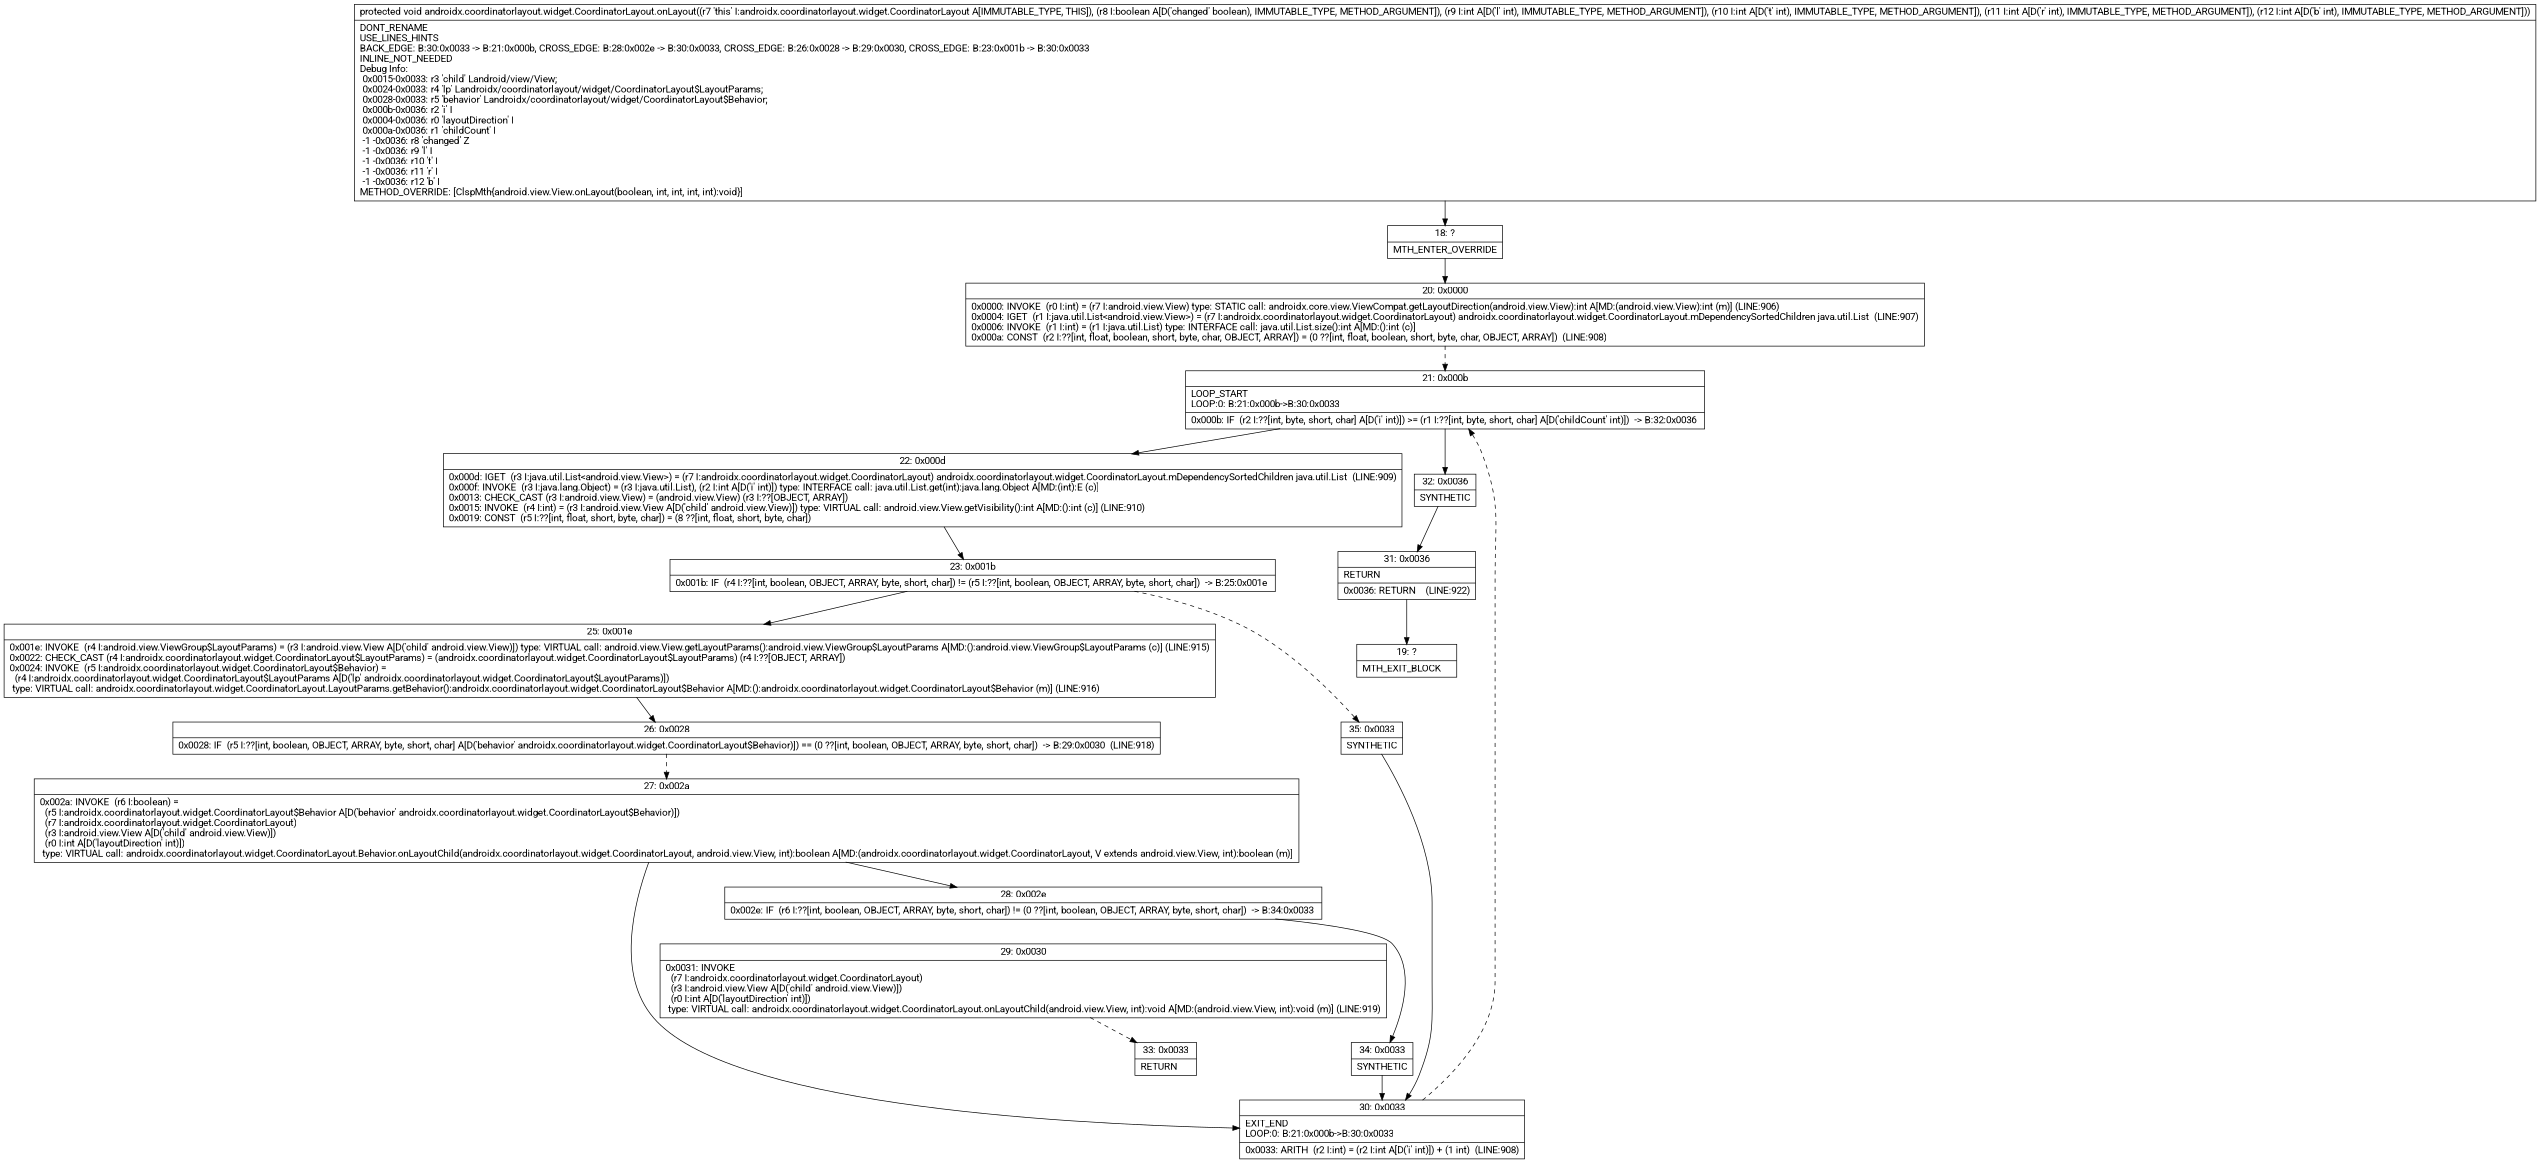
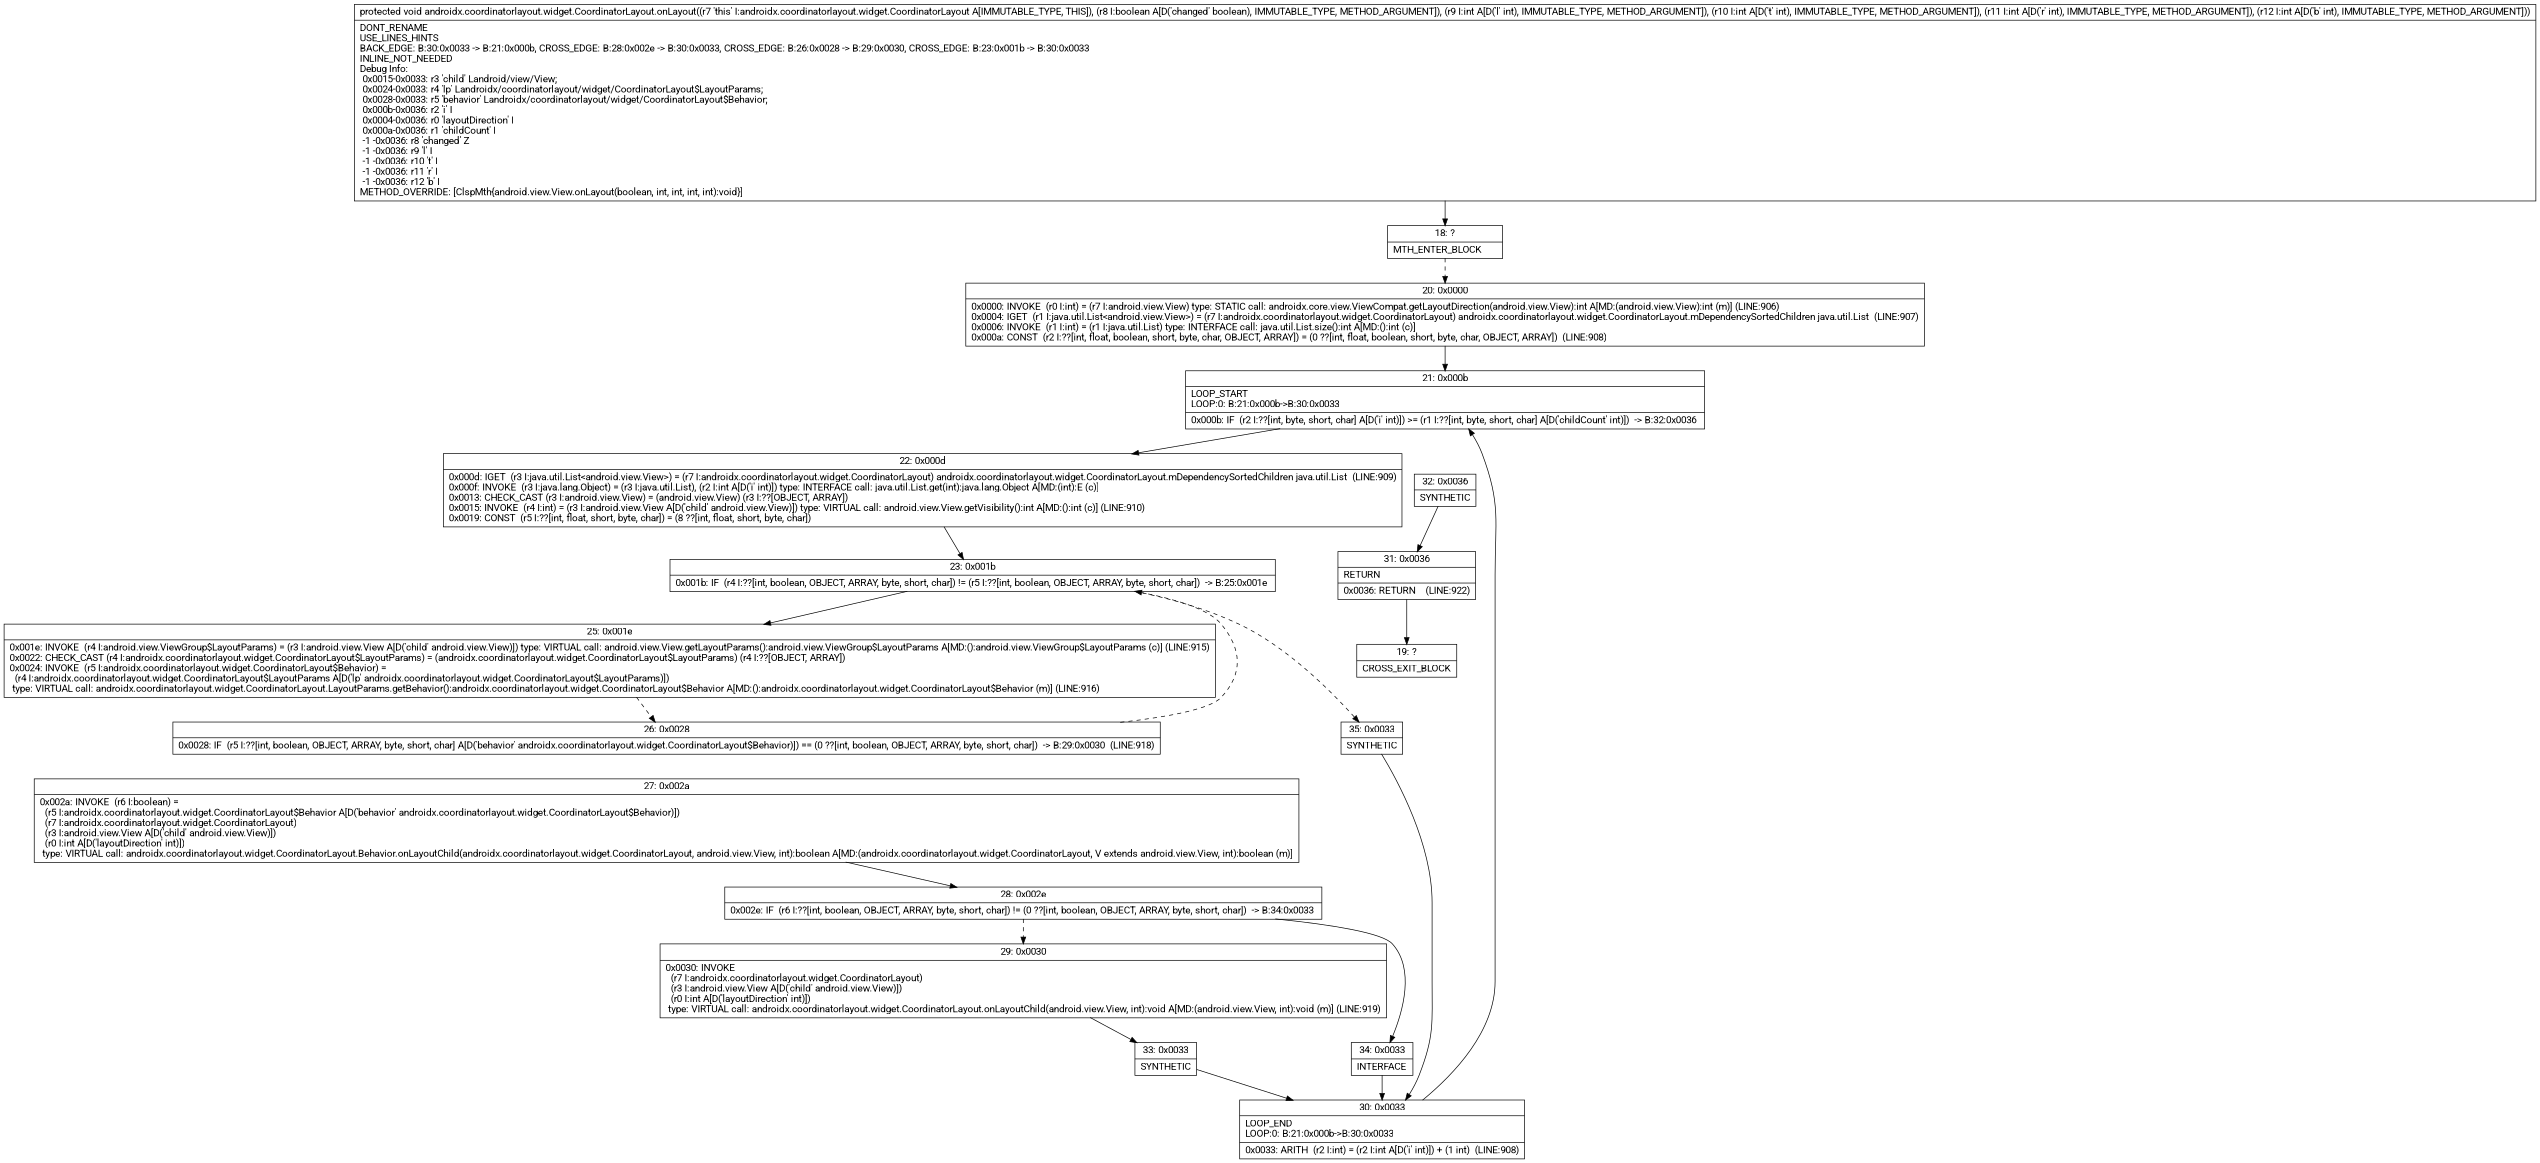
(1445, 250) -> (1438, 250)
(1445, 267) -> (1445, 267)
(1445, 355) -> (1445, 355)
(1445, 448) -> none
(1402, 669) -> (1407, 669)
(644, 707) -> (644, 707)
(667, 763) -> (1236, 670)
(1495, 778) -> (1495, 778)
none -> (1023, 928)
(703, 968) -> (703, 968)
(1110, 1028) -> (1110, 1028)
(1159, 1067) -> (1166, 1067)
(1382, 1067) -> (1382, 1067)
(854, 1095) -> (1242, 1084)
(1267, 1124) -> (1269, 1124)
